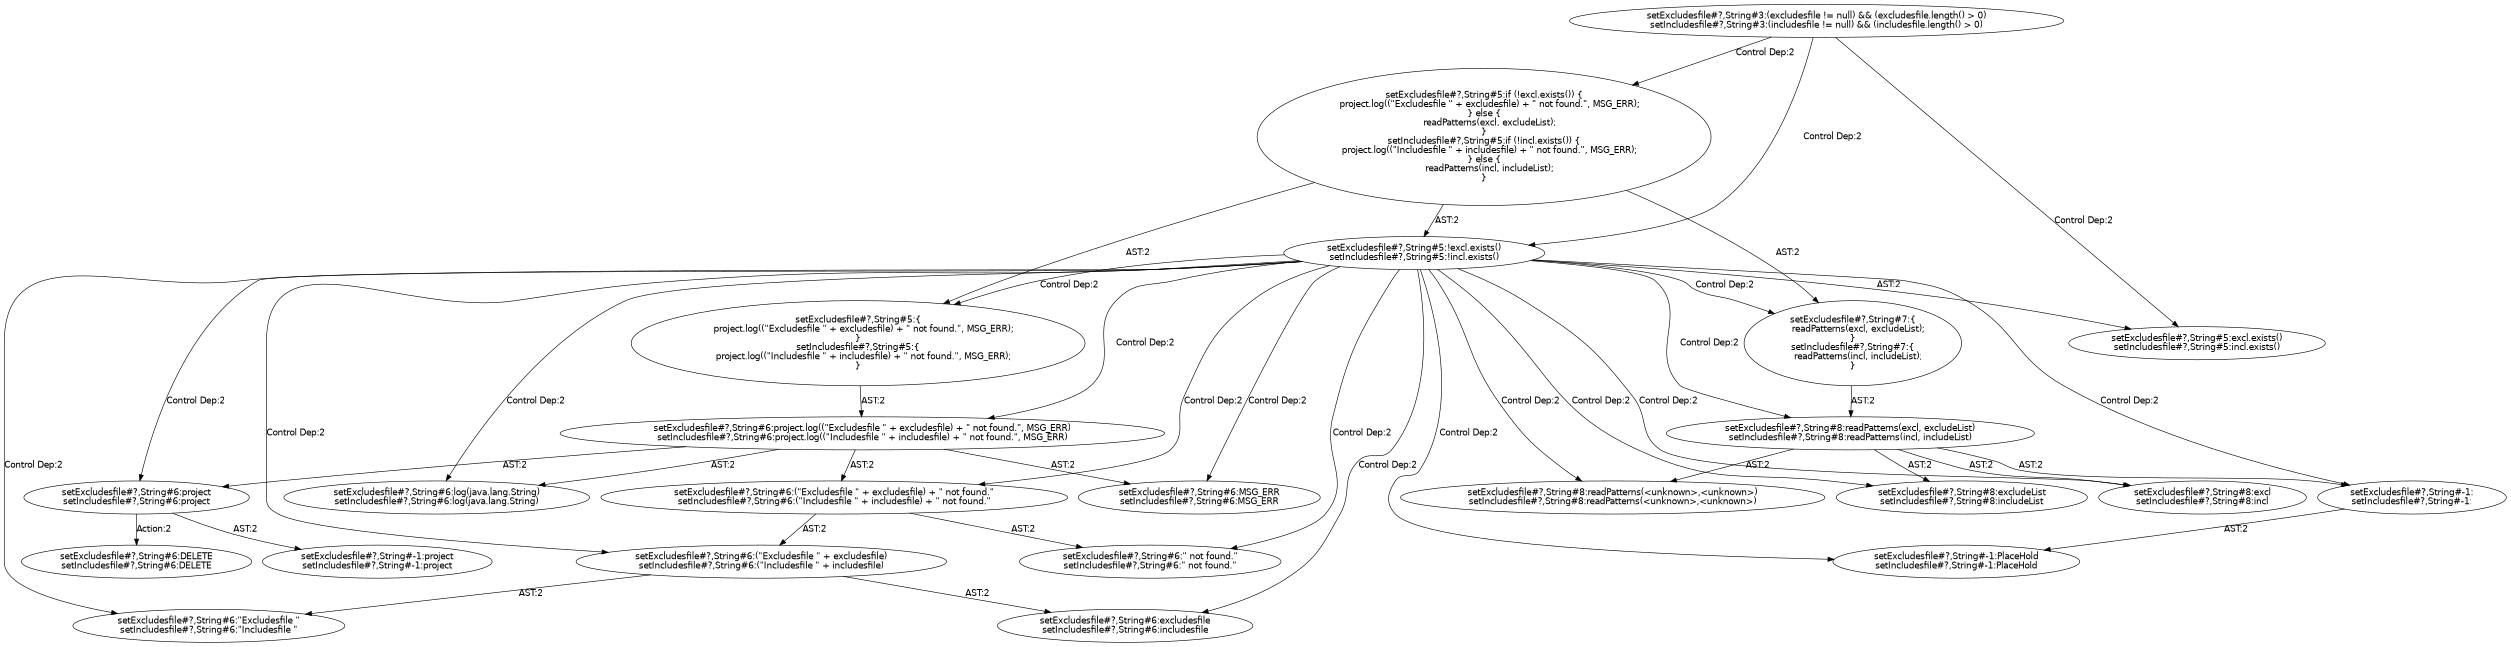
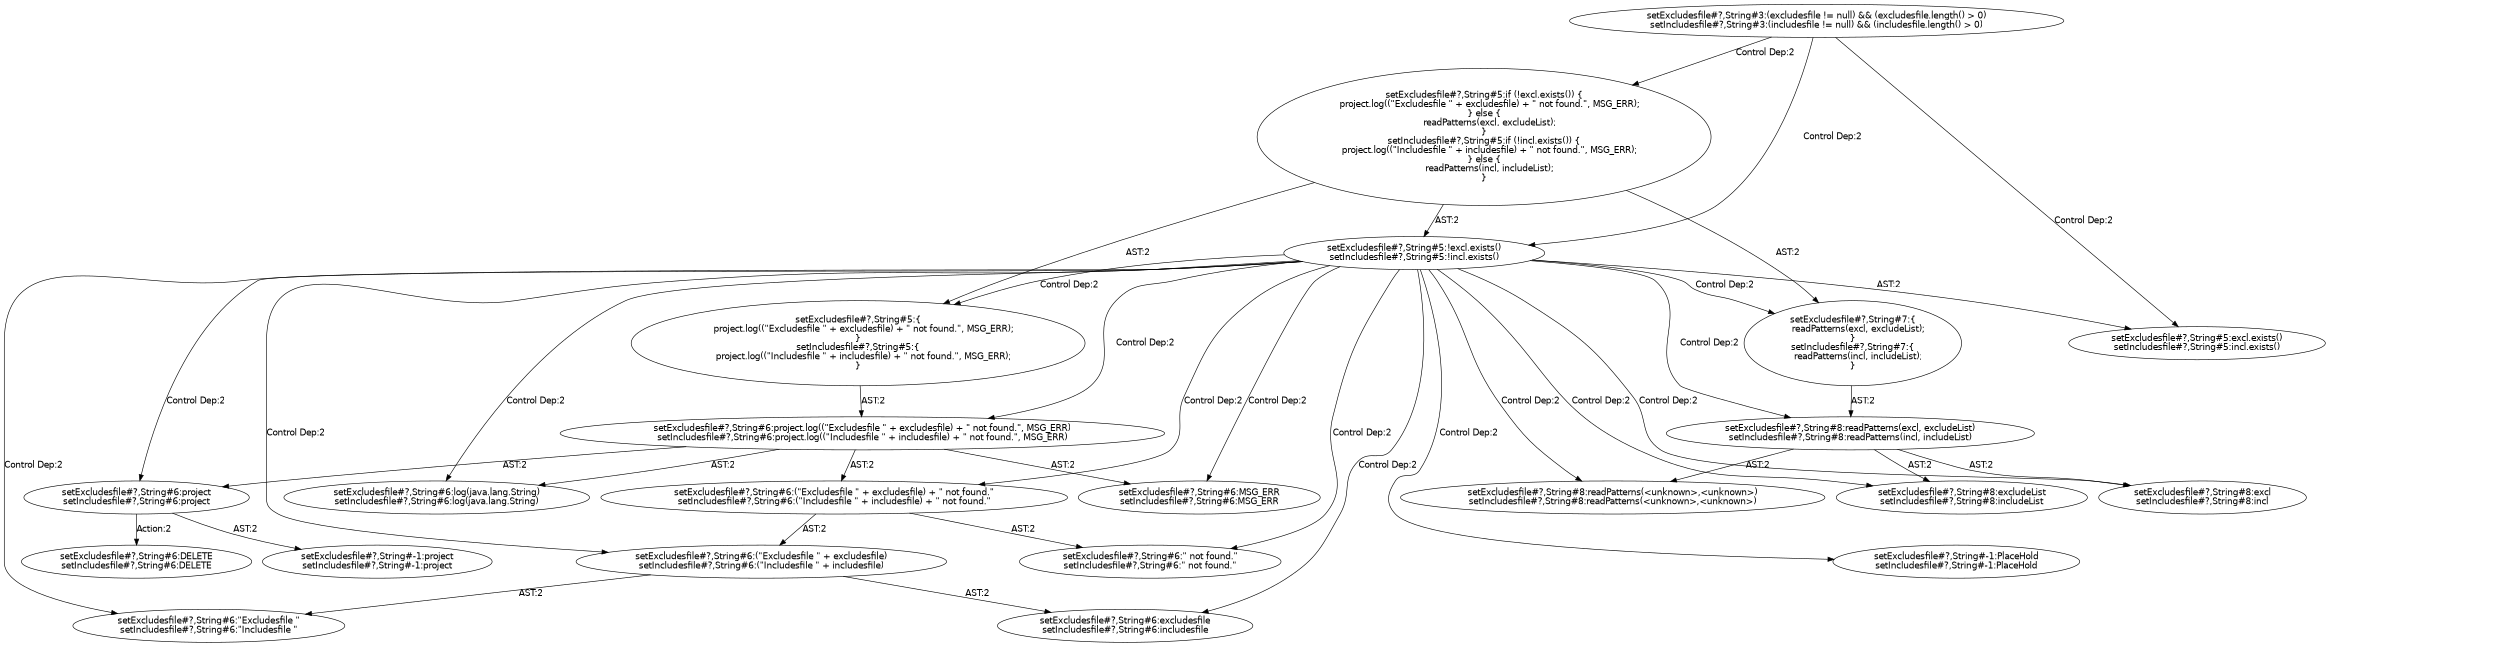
(2412, 497) -> none
